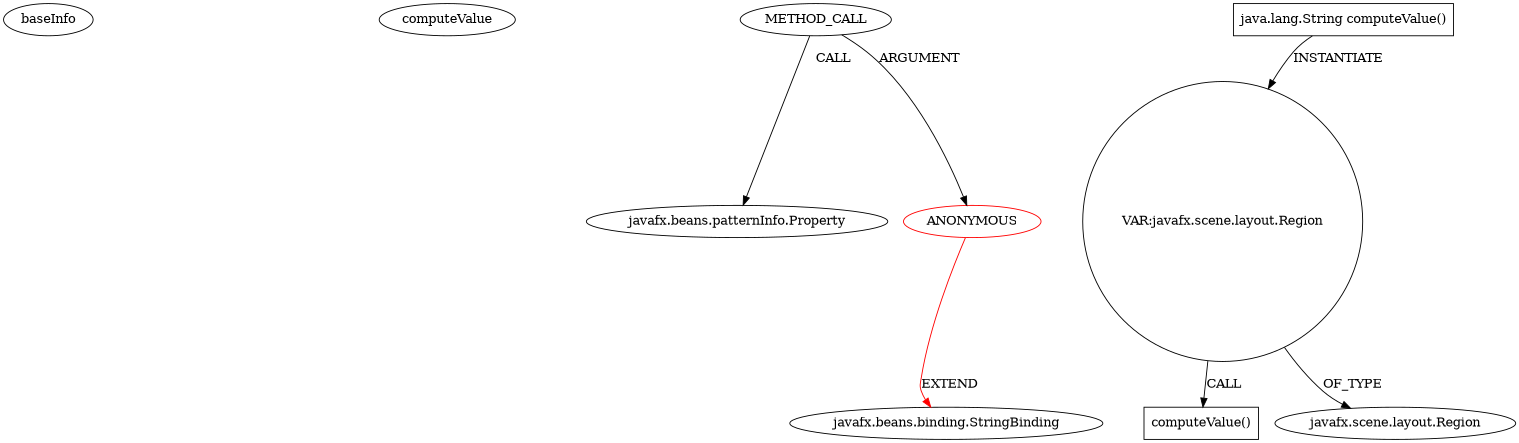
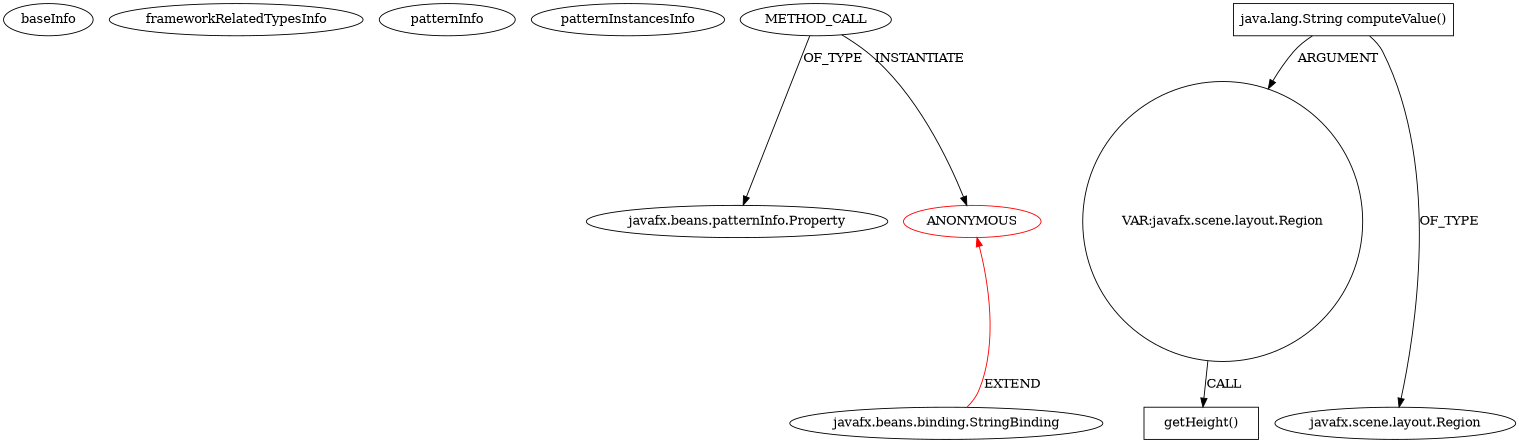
none -> (236, 20)
(447, 20) -> (447, 20)
none -> (628, 20)
(833, 59) -> (833, 59)
(919, 59) -> (919, 59)
(1338, 59) -> (1338, 59)
(936, 318) -> (990, 329)
(1310, 379) -> (1419, 213)
(1201, 423) -> (1201, 423)
